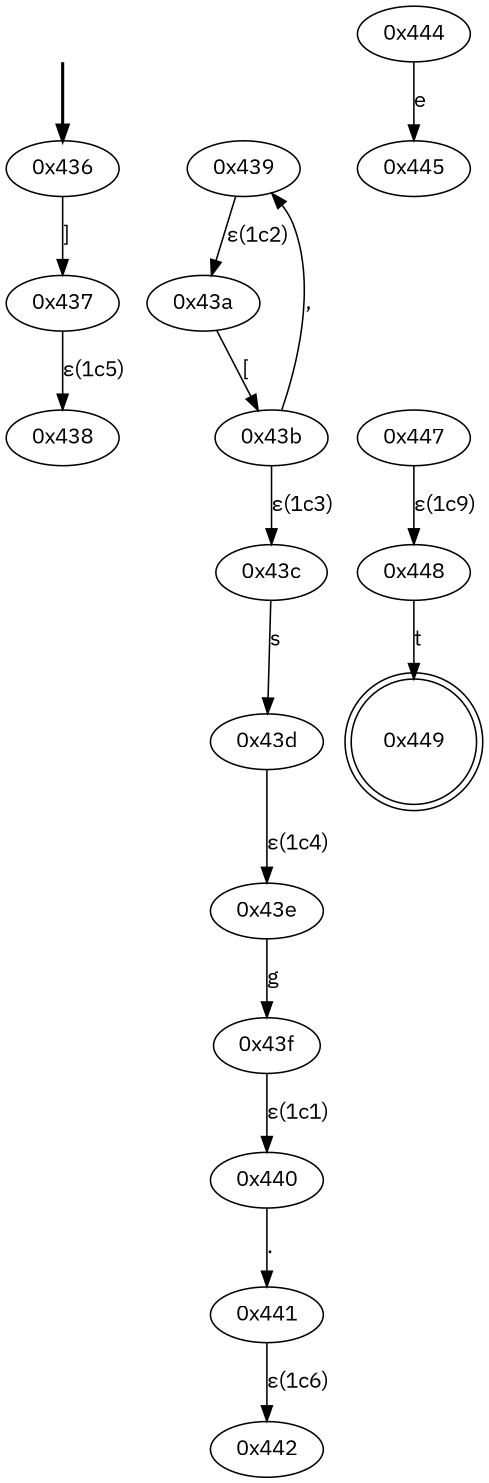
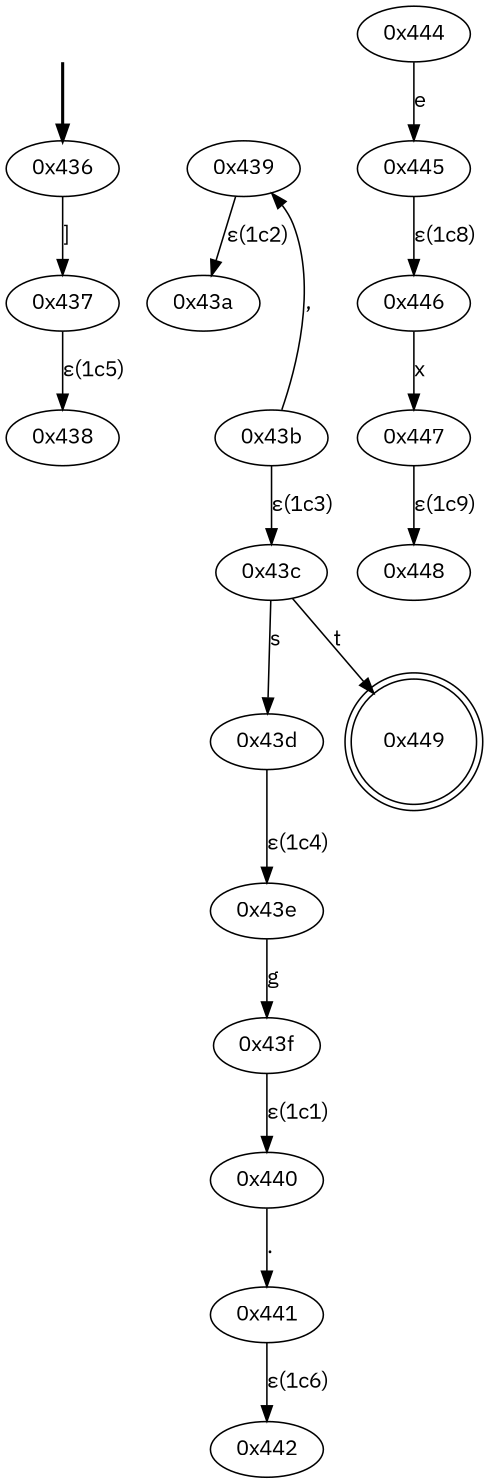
none -> (414, 303)
(234, 364) -> none
(414, 632) -> (328, 640)
